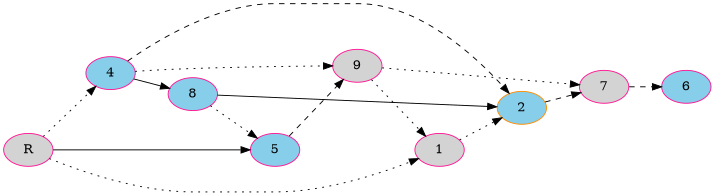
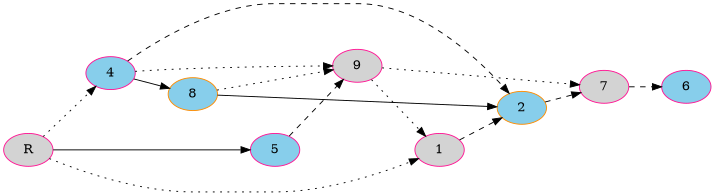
(193, 94) -> (193, 94)
(230, 119) -> (270, 81)
(477, 131) -> (477, 131)
